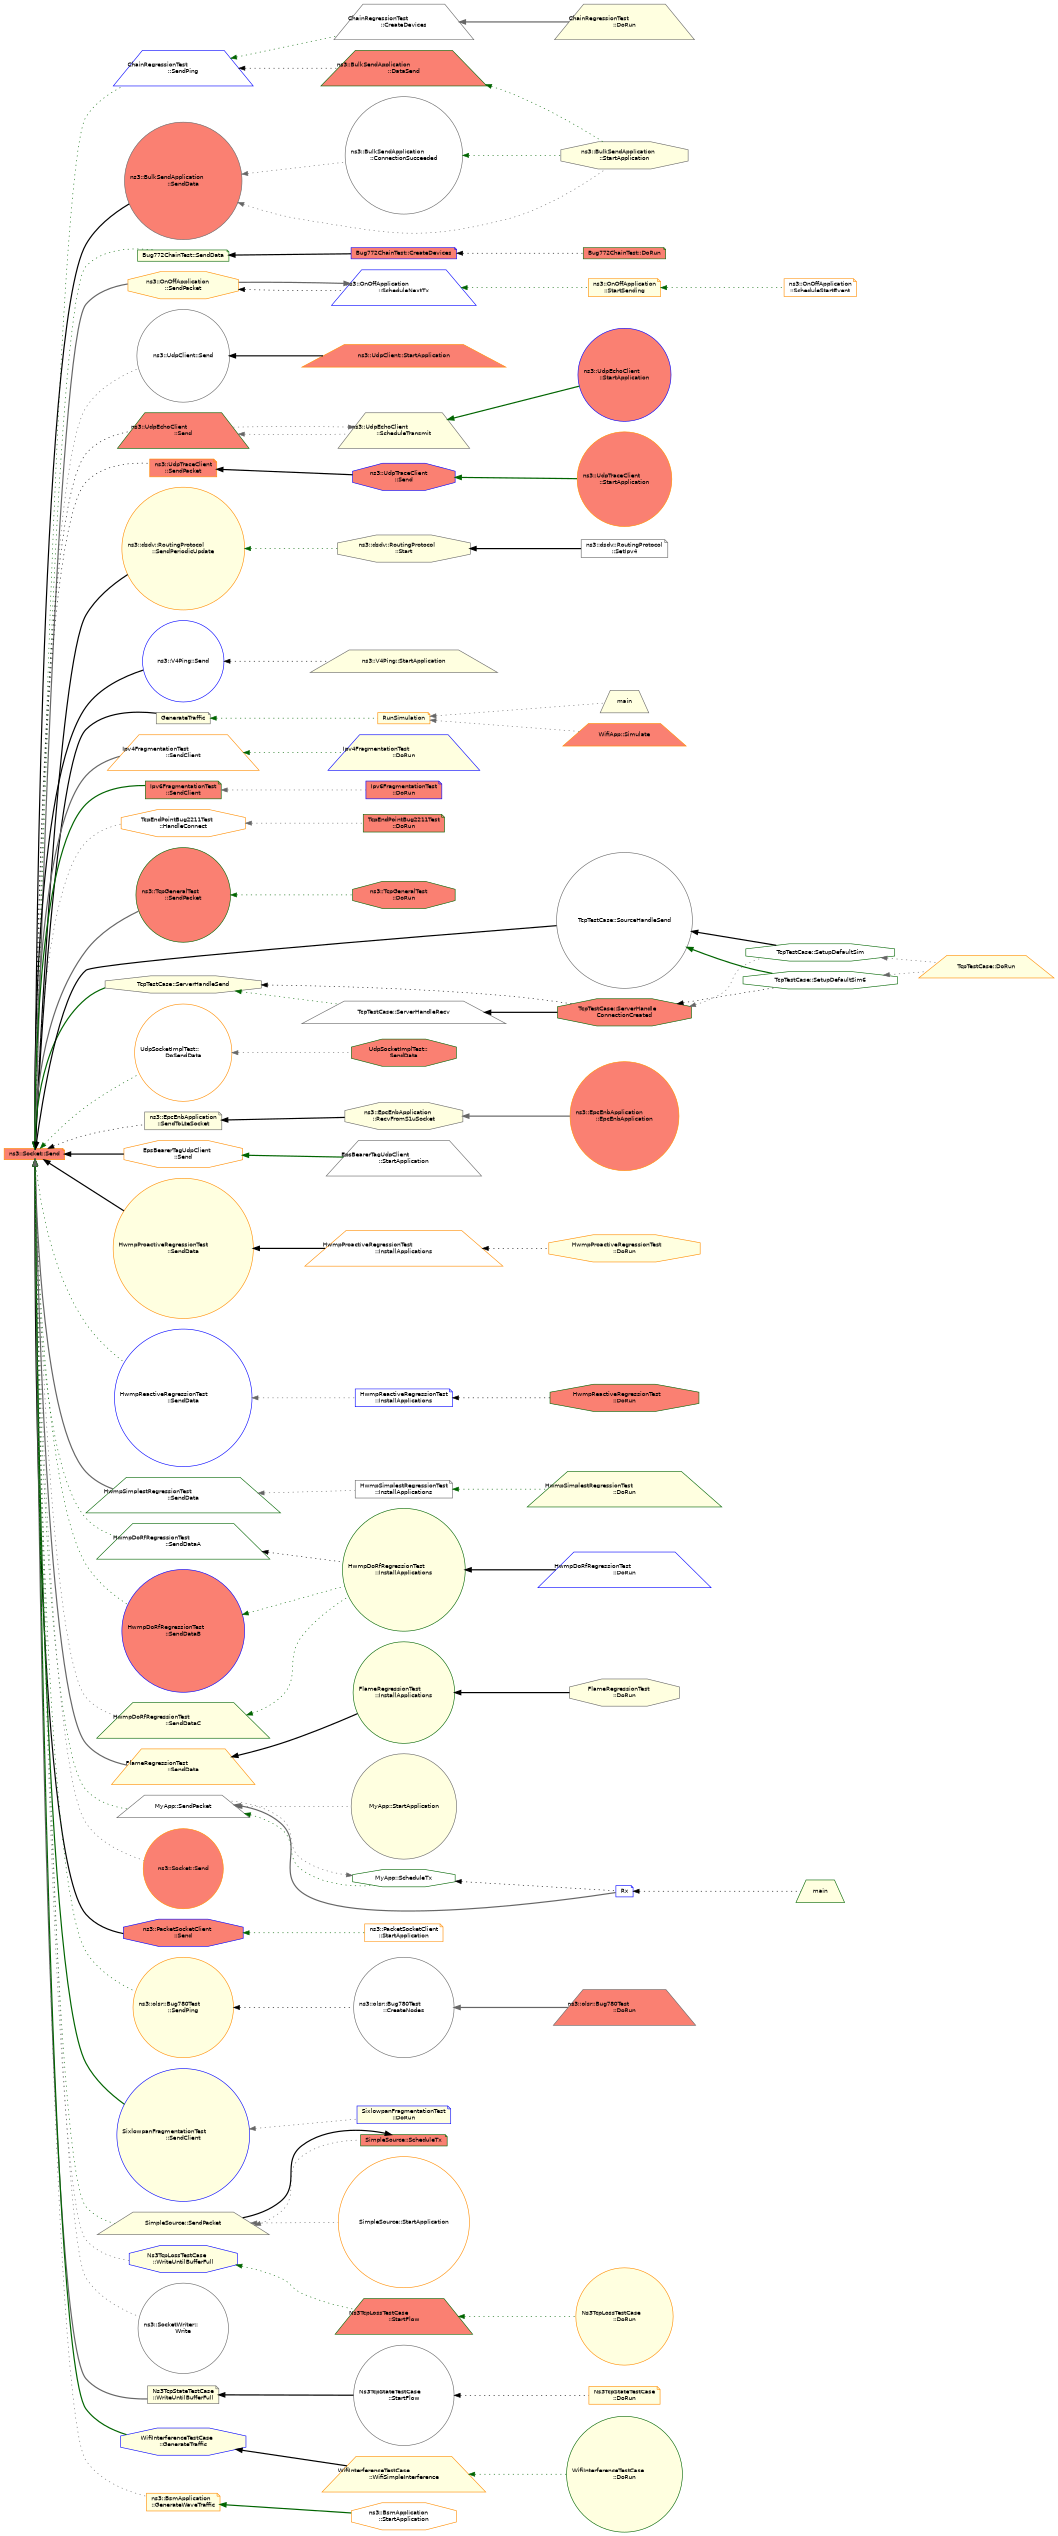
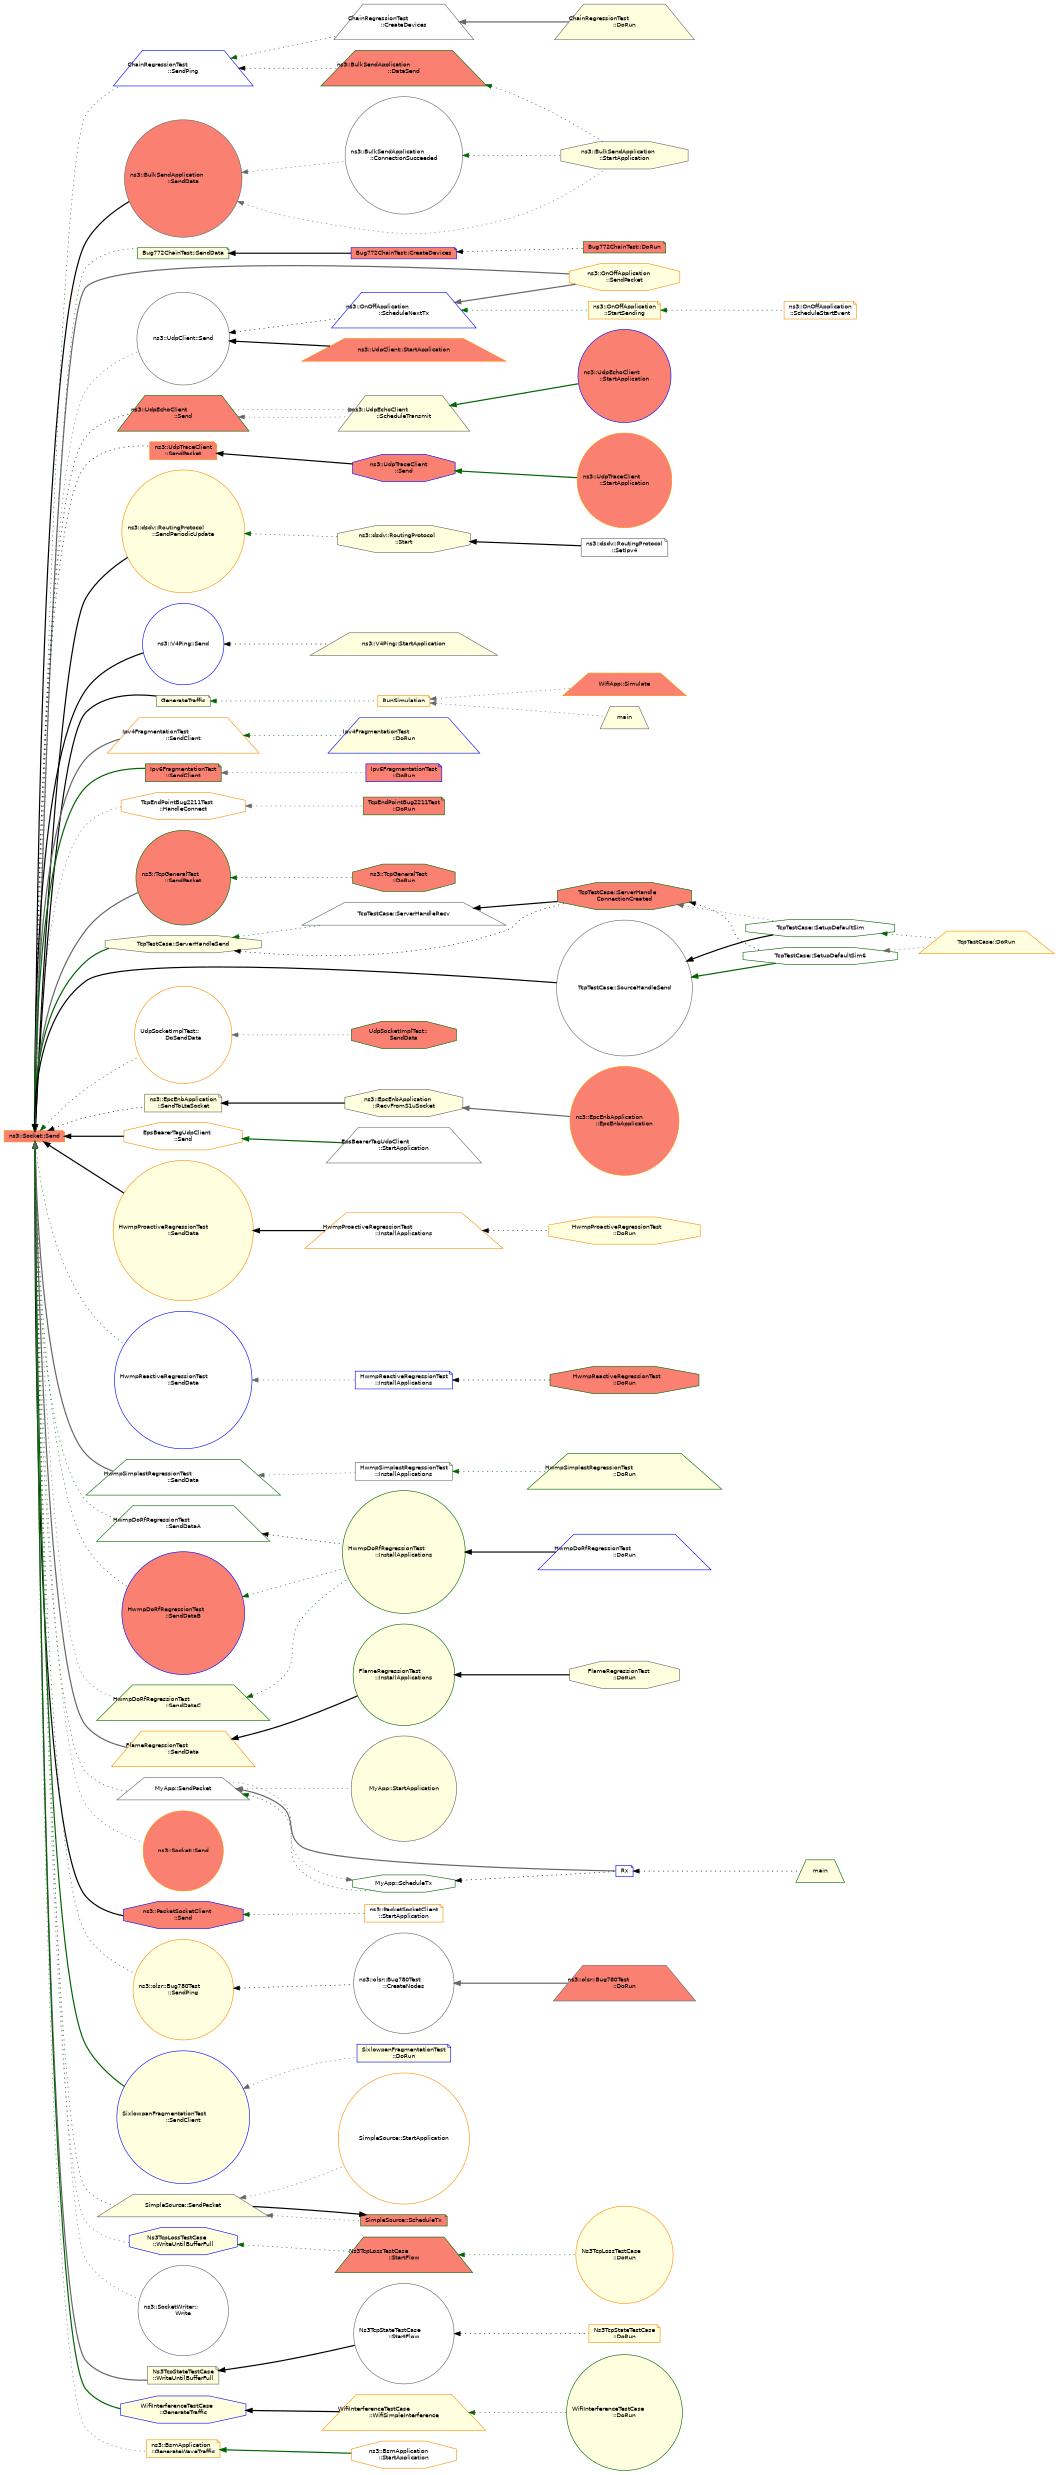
(294, 290) -> (287, 325)
(912, 960) -> (912, 936)
